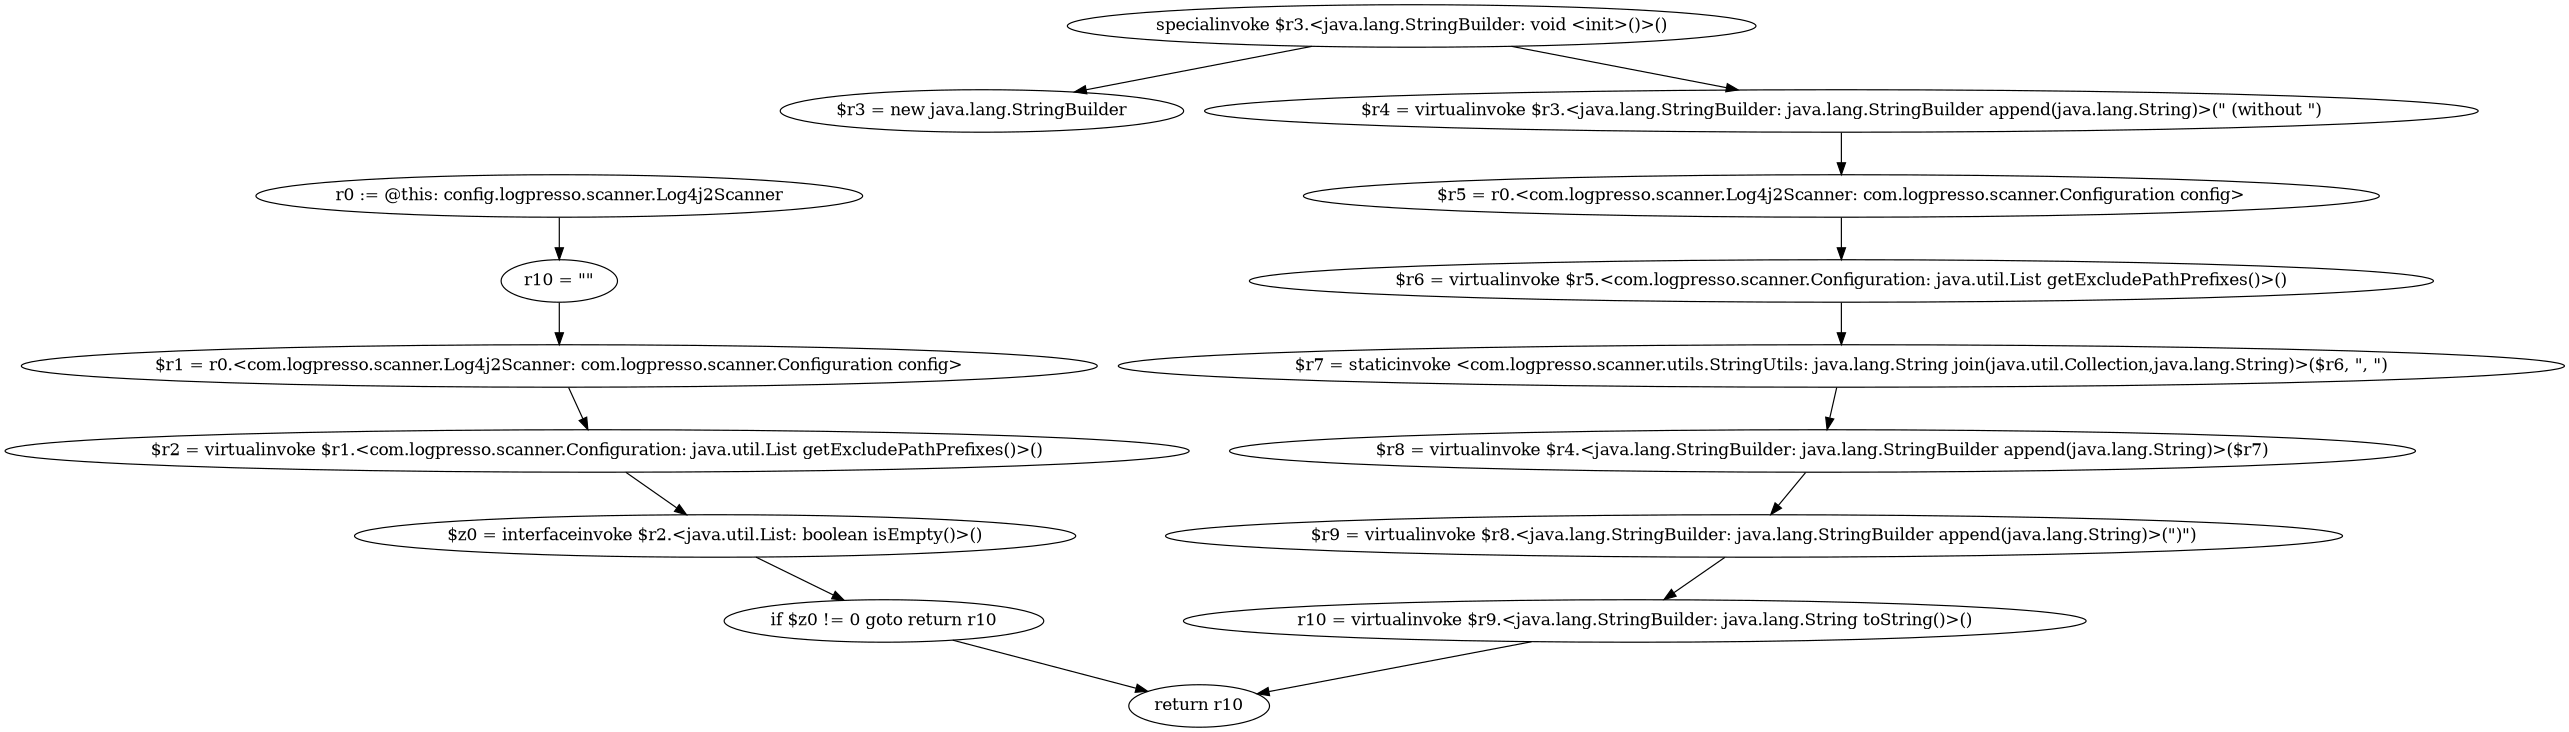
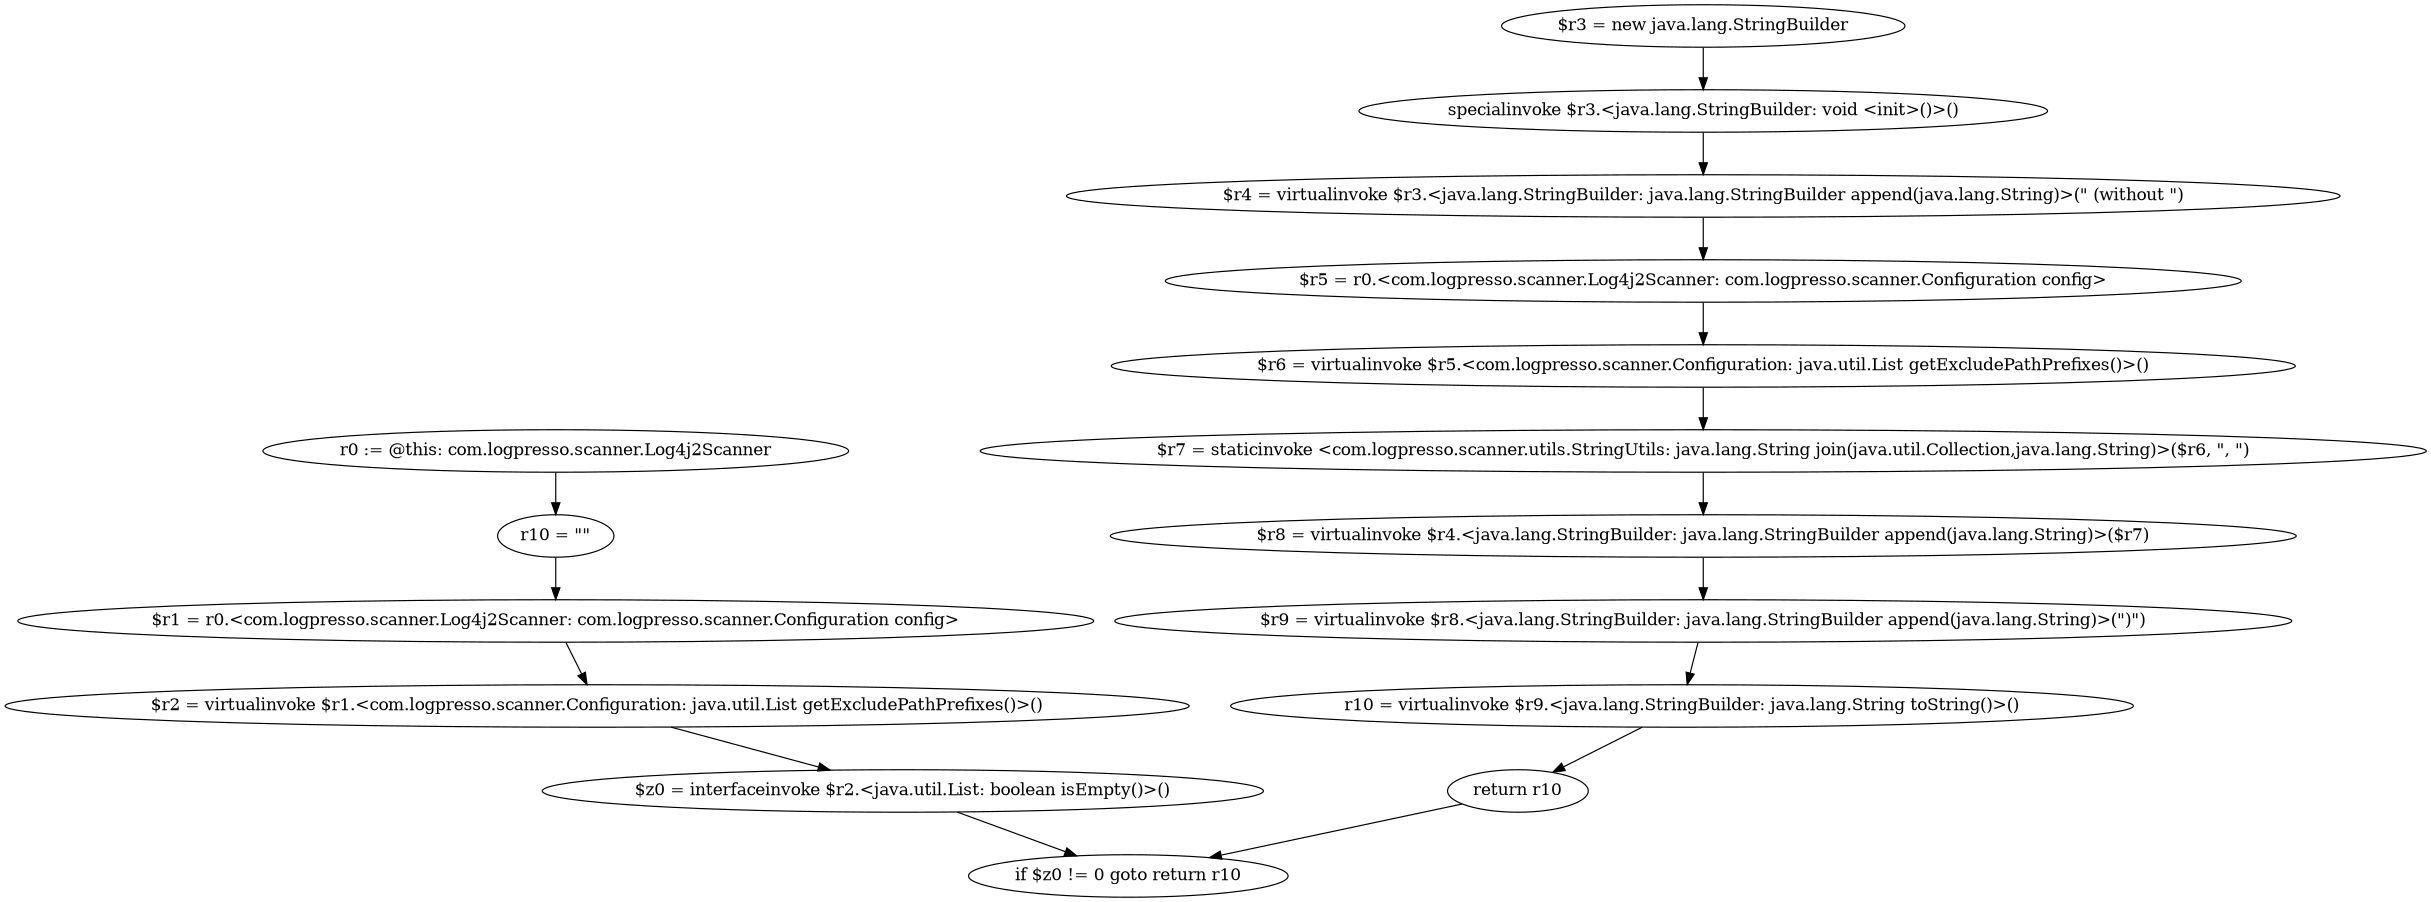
(1199, 68) -> (1703, 63)
(559, 196) -> (556, 451)
(1044, 664) -> (1342, 830)
